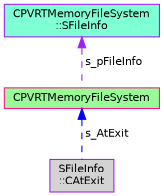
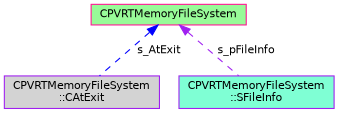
(82, 68) -> (213, 54)
(82, 176) -> (82, 92)
